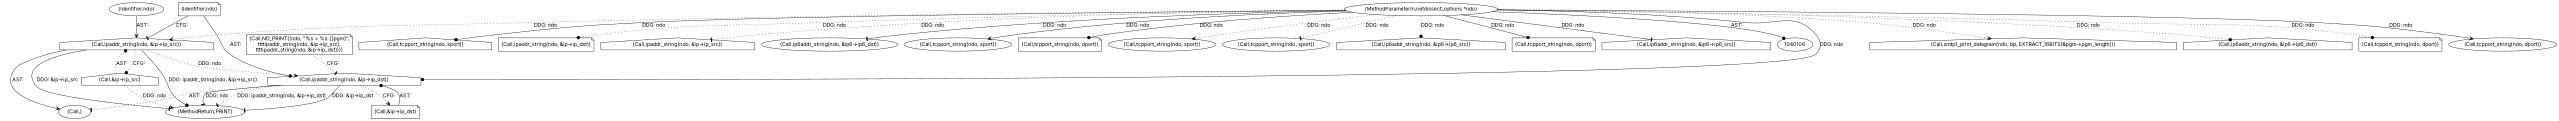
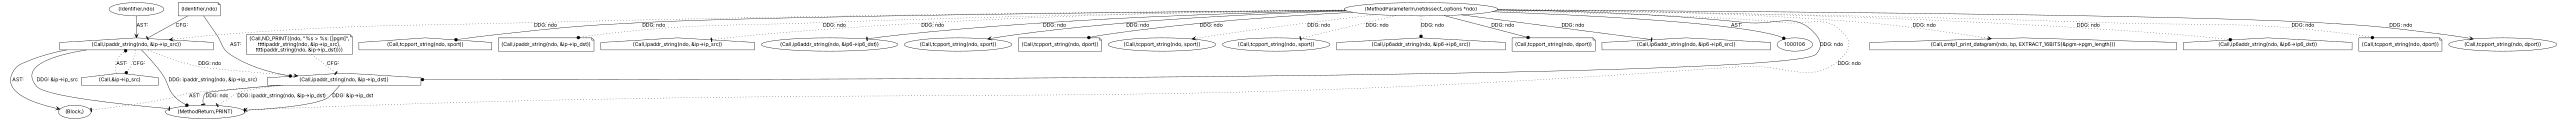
(1795, 45) -> (1795, 45)
(145, 100) -> (1237, 92)
(75, 112) -> (75, 112)
(395, 112) -> none
